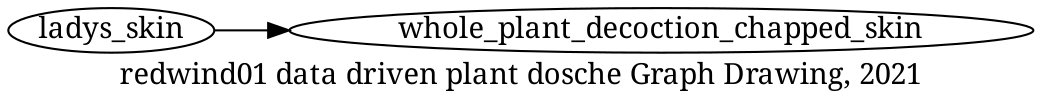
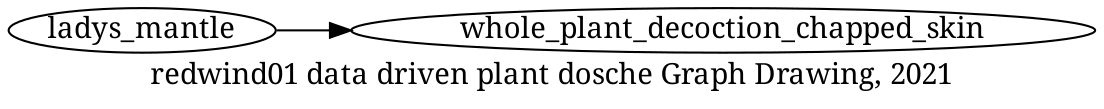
(111, 30) -> (142, 30)
